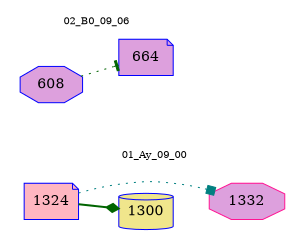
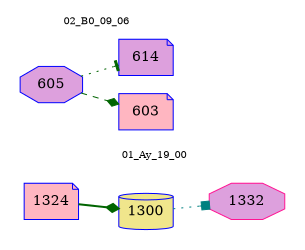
(146, 57) -> (146, 57)
(51, 85) -> (51, 85)
none -> (146, 112)
(154, 156) -> (154, 156)
(141, 182) -> (186, 207)
